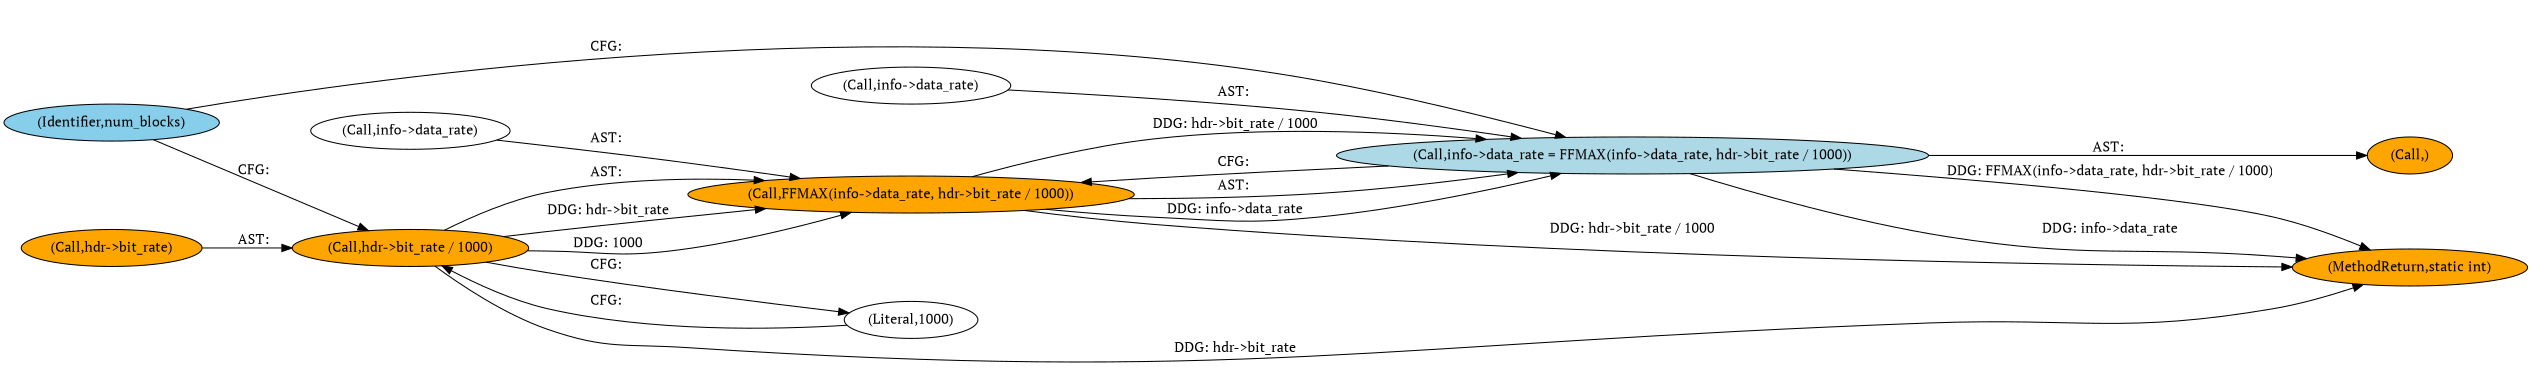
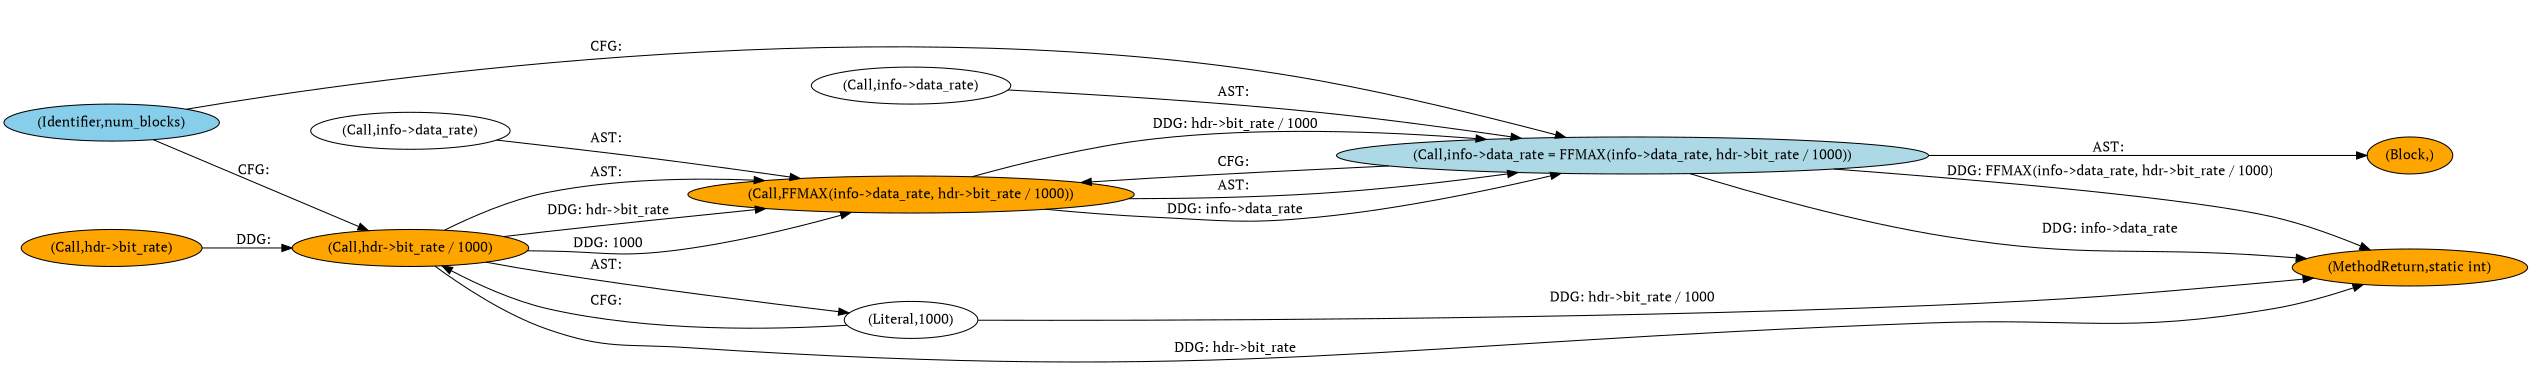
(2410, 155) -> (2410, 155)
(256, 240) -> (256, 240)
(1652, 253) -> (1641, 314)
(608, 265) -> (608, 265)
